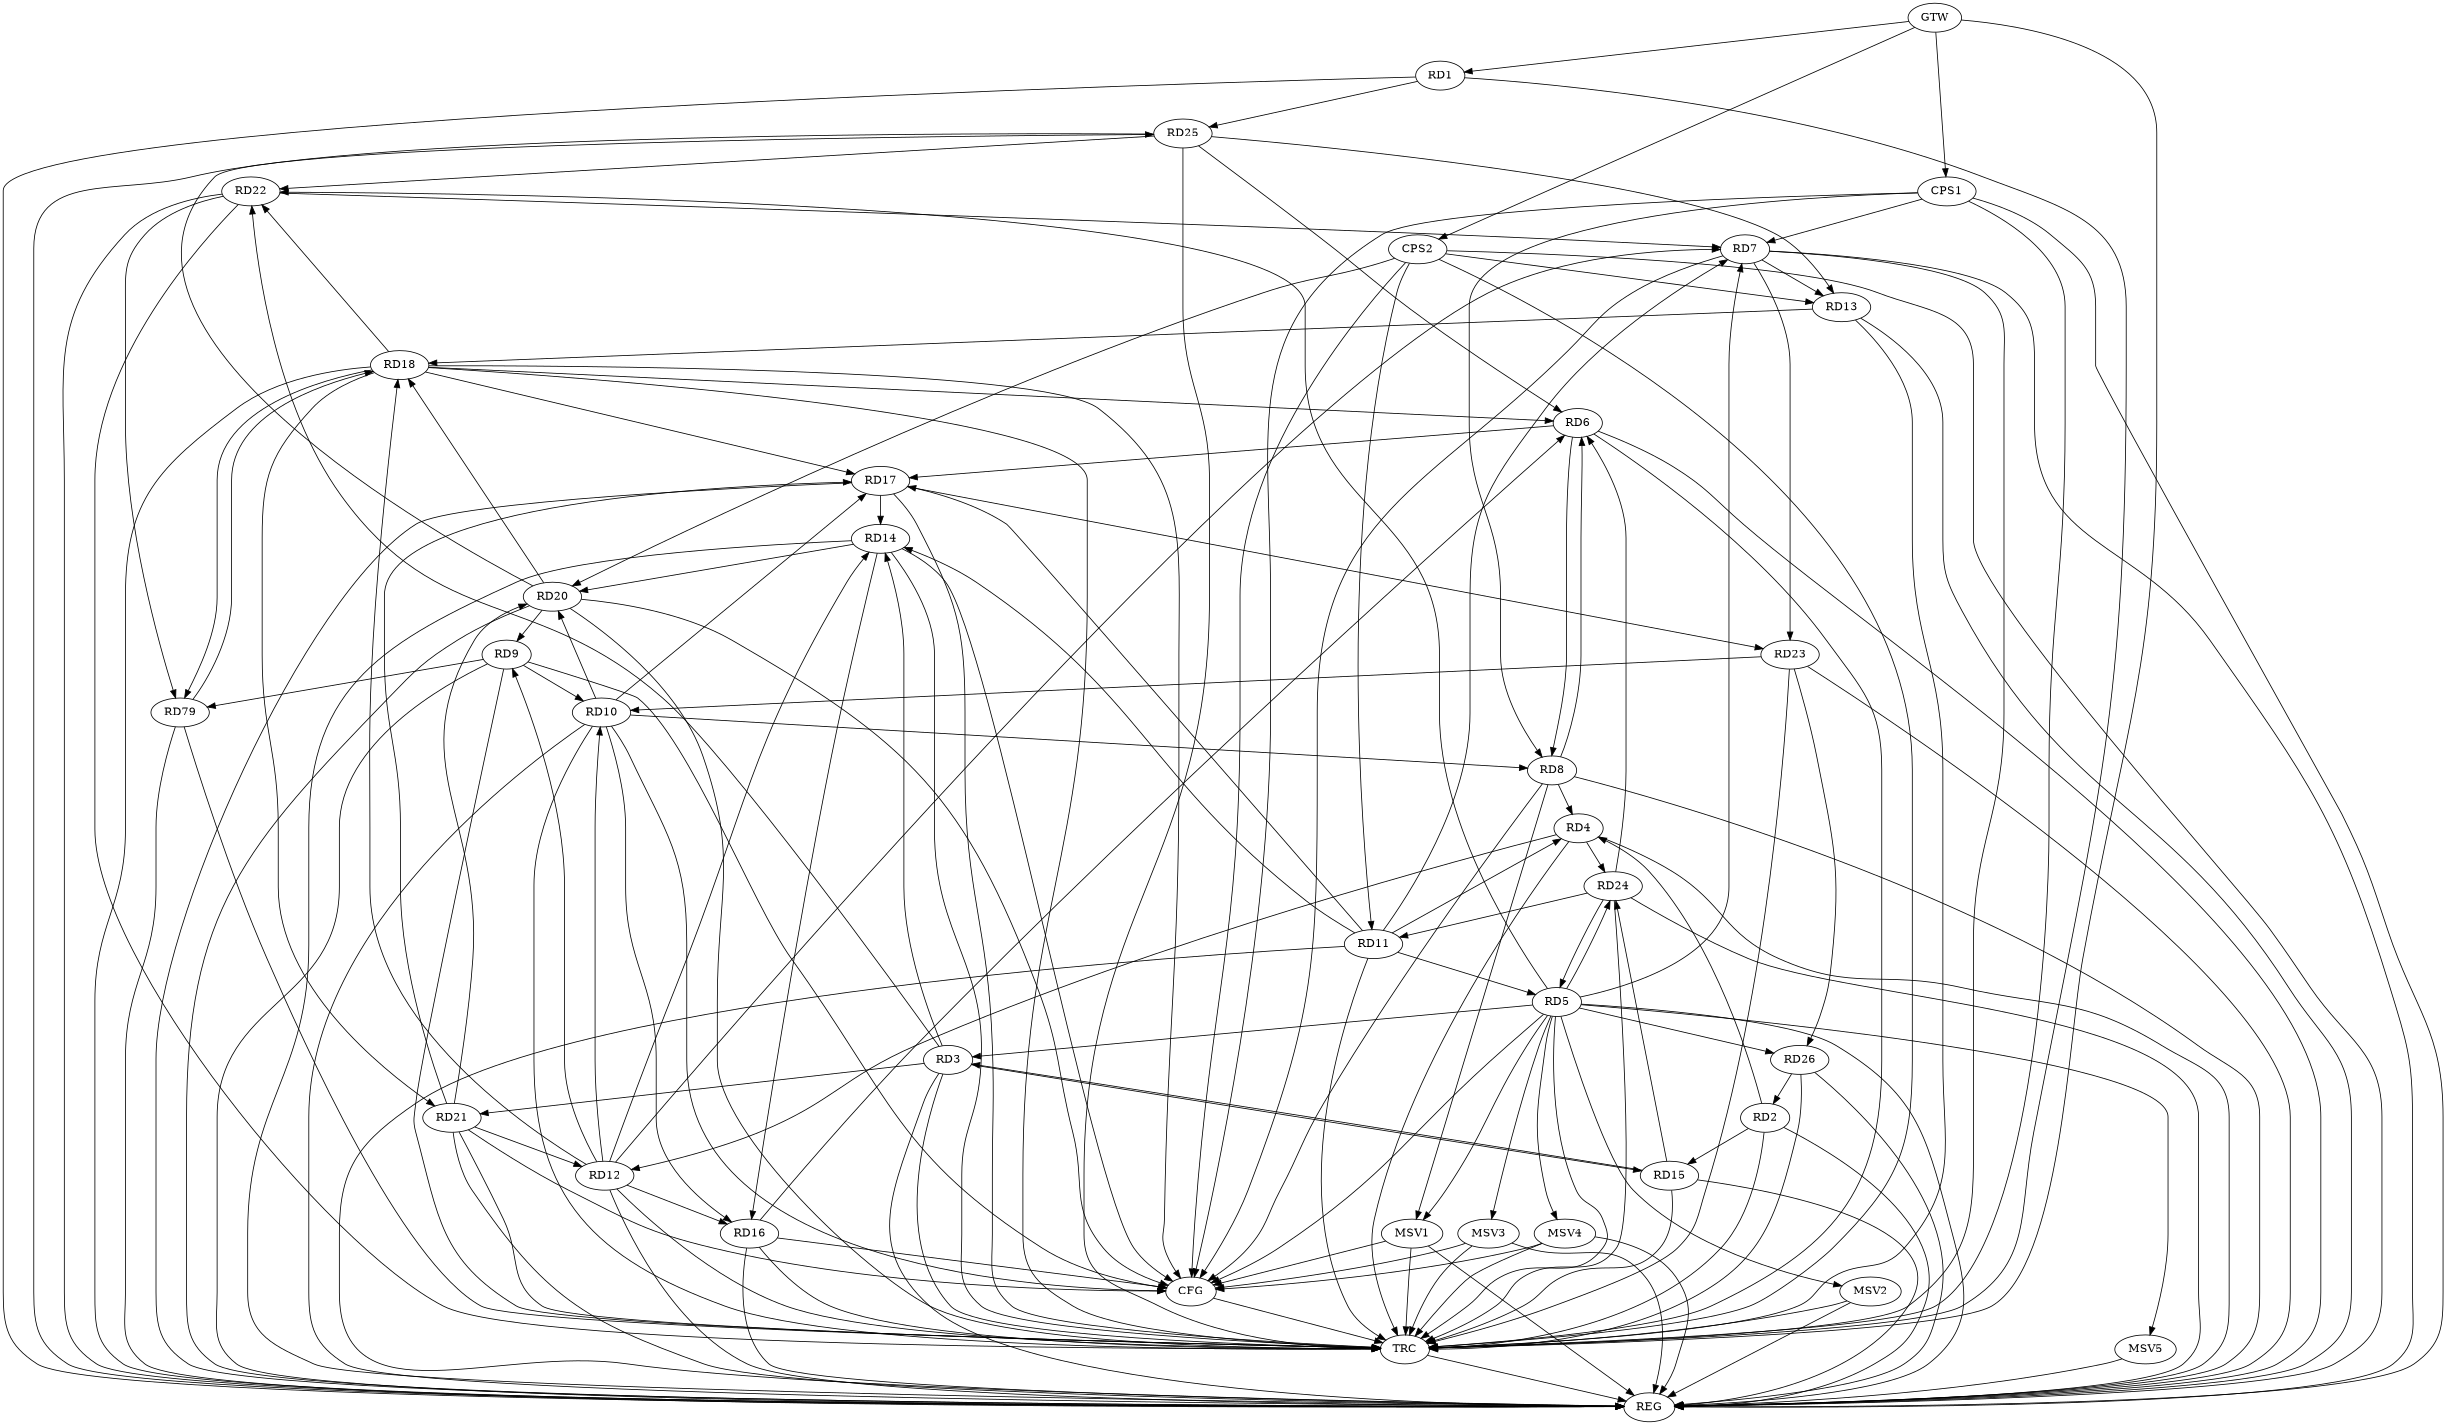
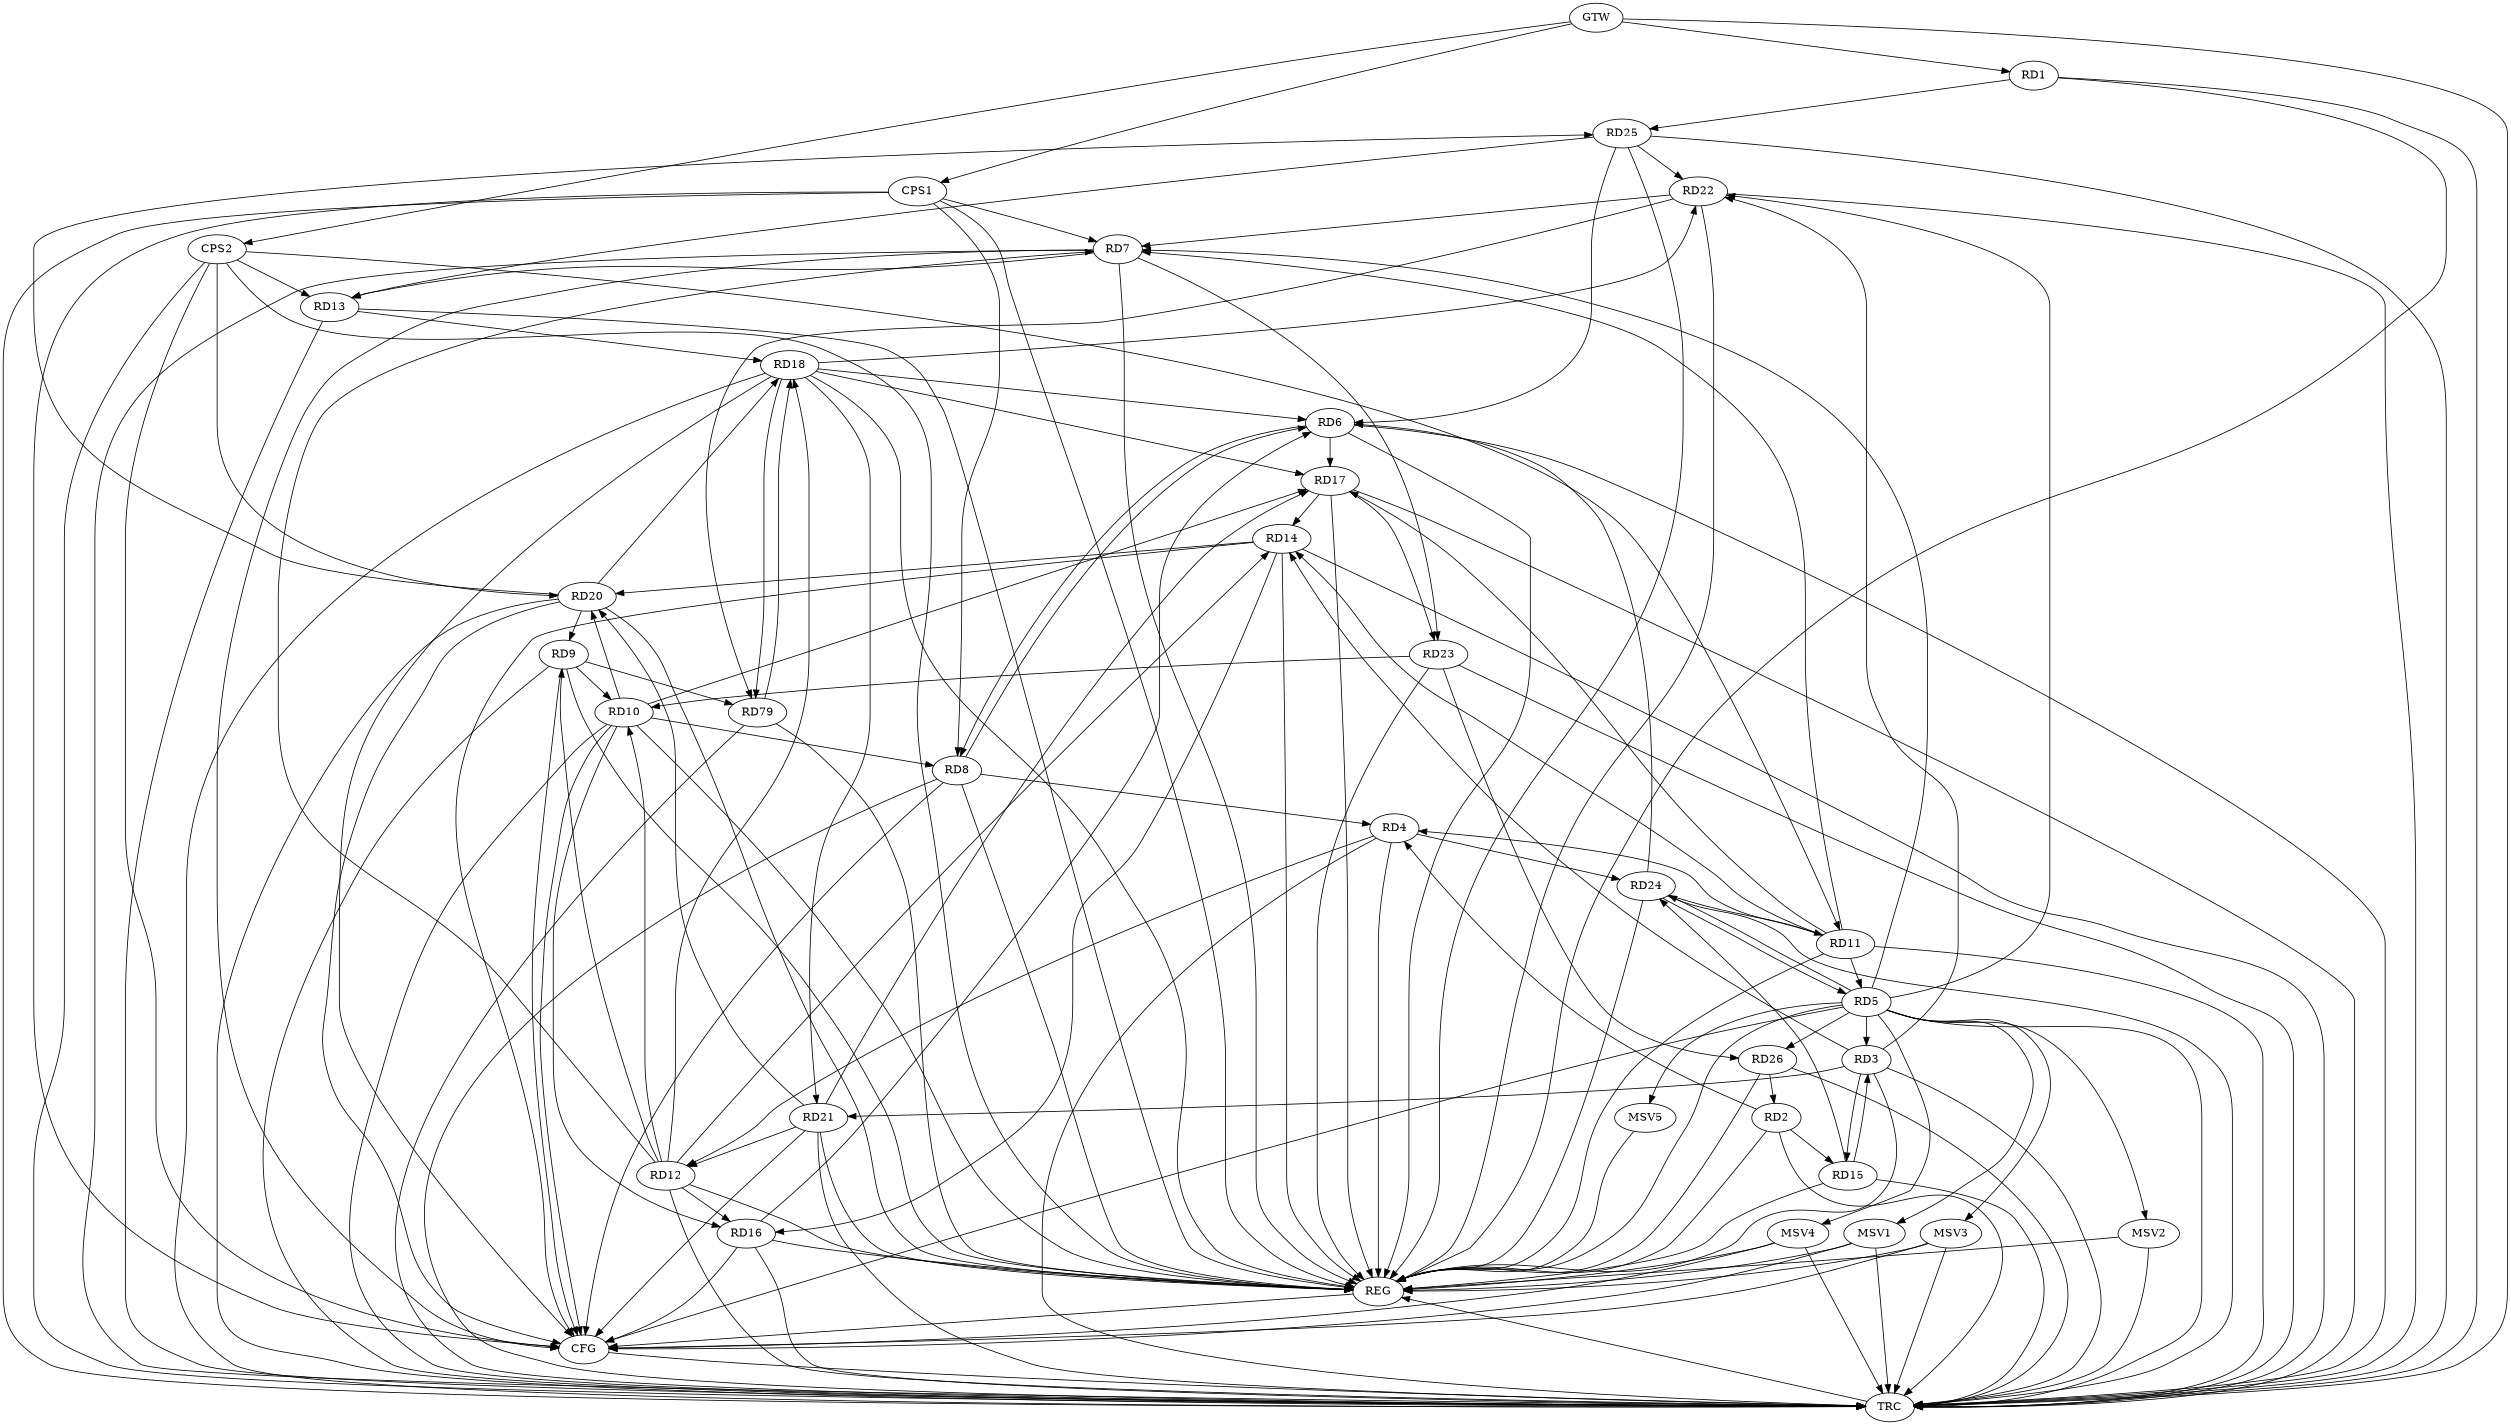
(1483, 998) -> (690, 1380)
none -> (985, 1320)
